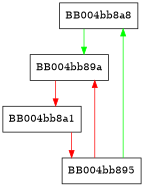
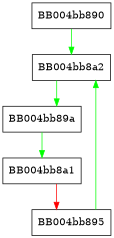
none -> (71, 16)
(99, 16) -> (71, 67)
(56, 90) -> (42, 141)
(95, 123) -> none
